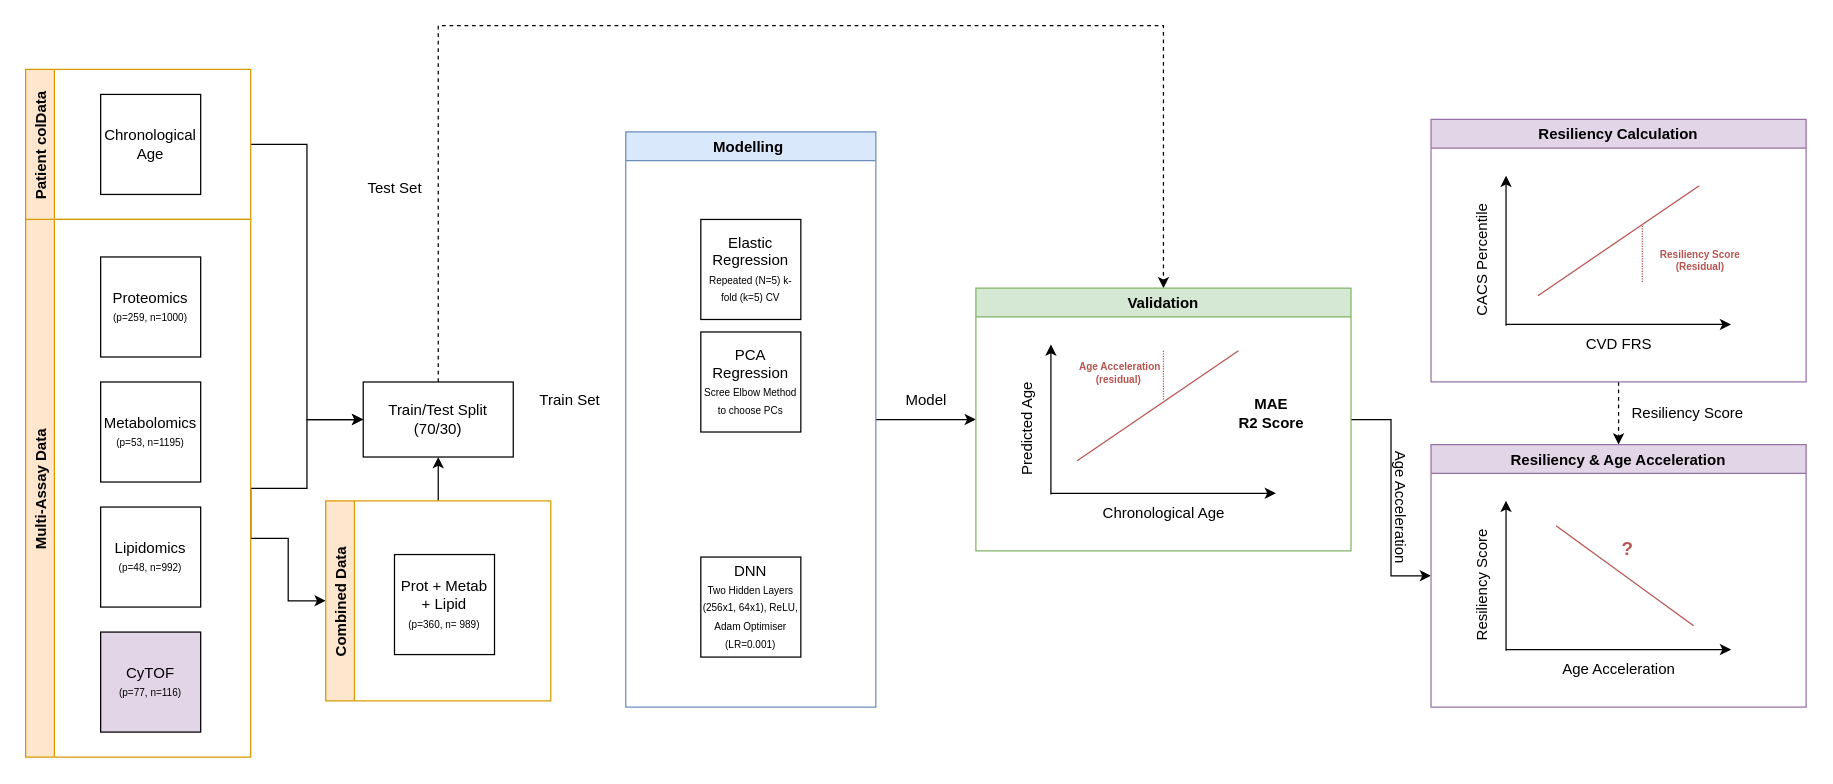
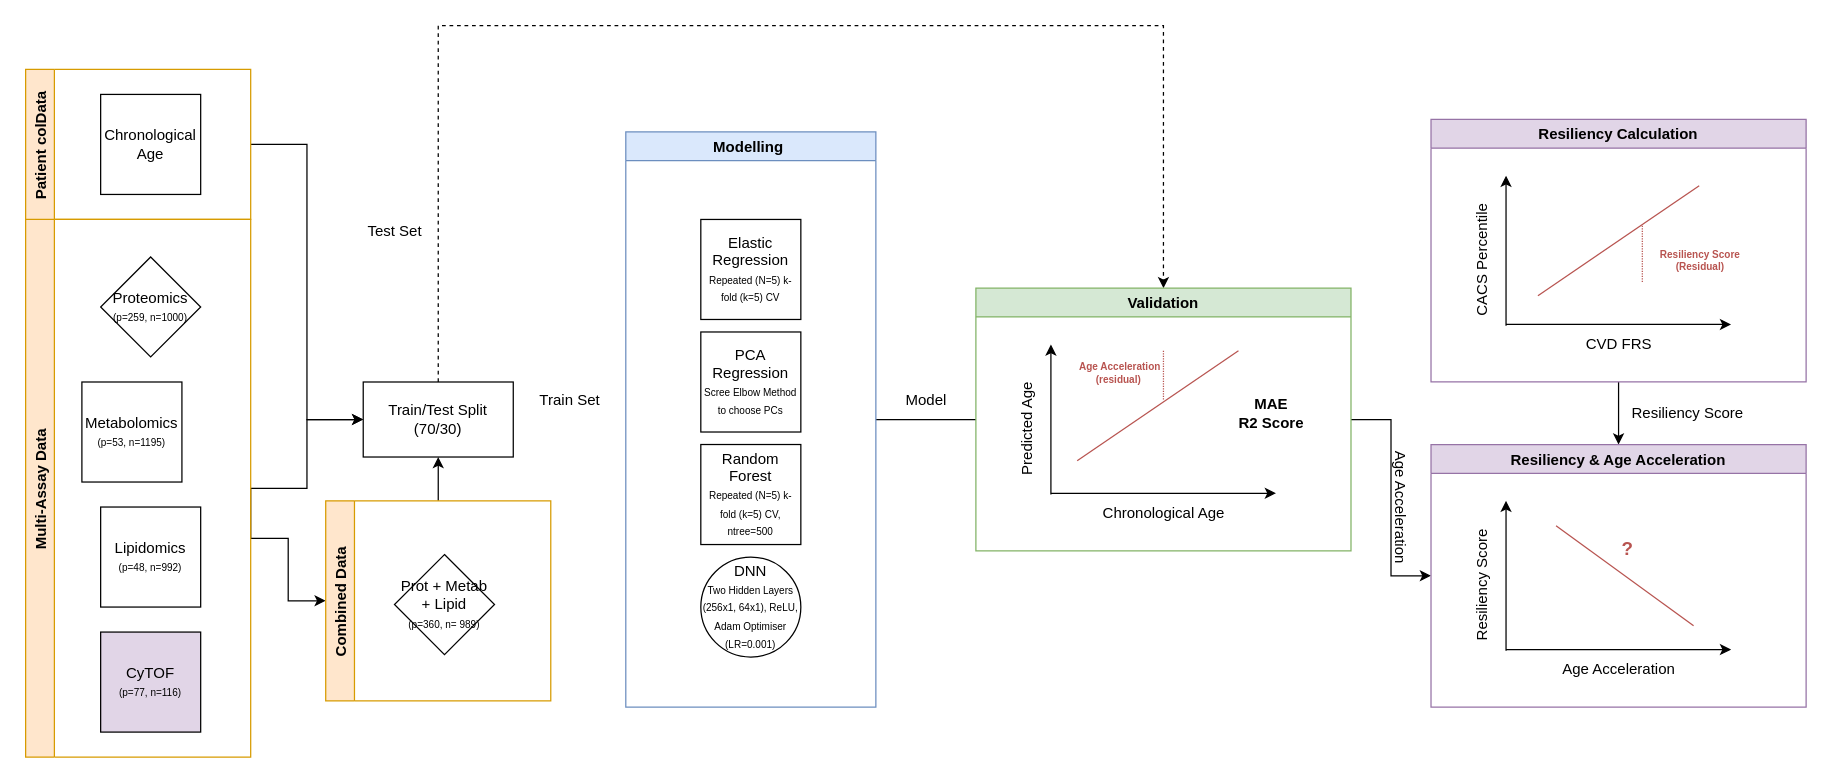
(394, 188) -> (394, 232)
(151, 307) -> (151, 307)
(1618, 410) -> (1618, 410)
(966, 419) -> (968, 419)
(151, 432) -> (132, 432)
none -> (751, 494)
(444, 604) -> (444, 604)
(751, 607) -> (751, 607)
